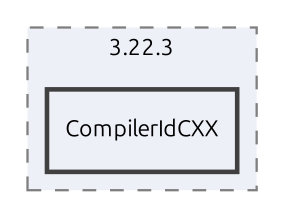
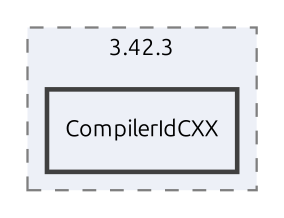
(142, 49) -> (142, 49)
